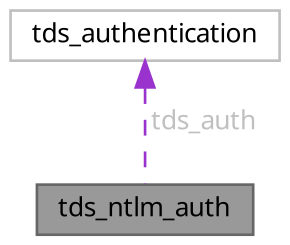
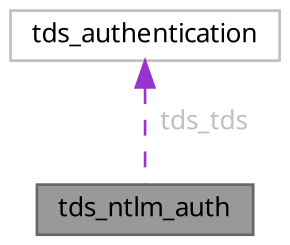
(202, 123) -> (202, 123)
